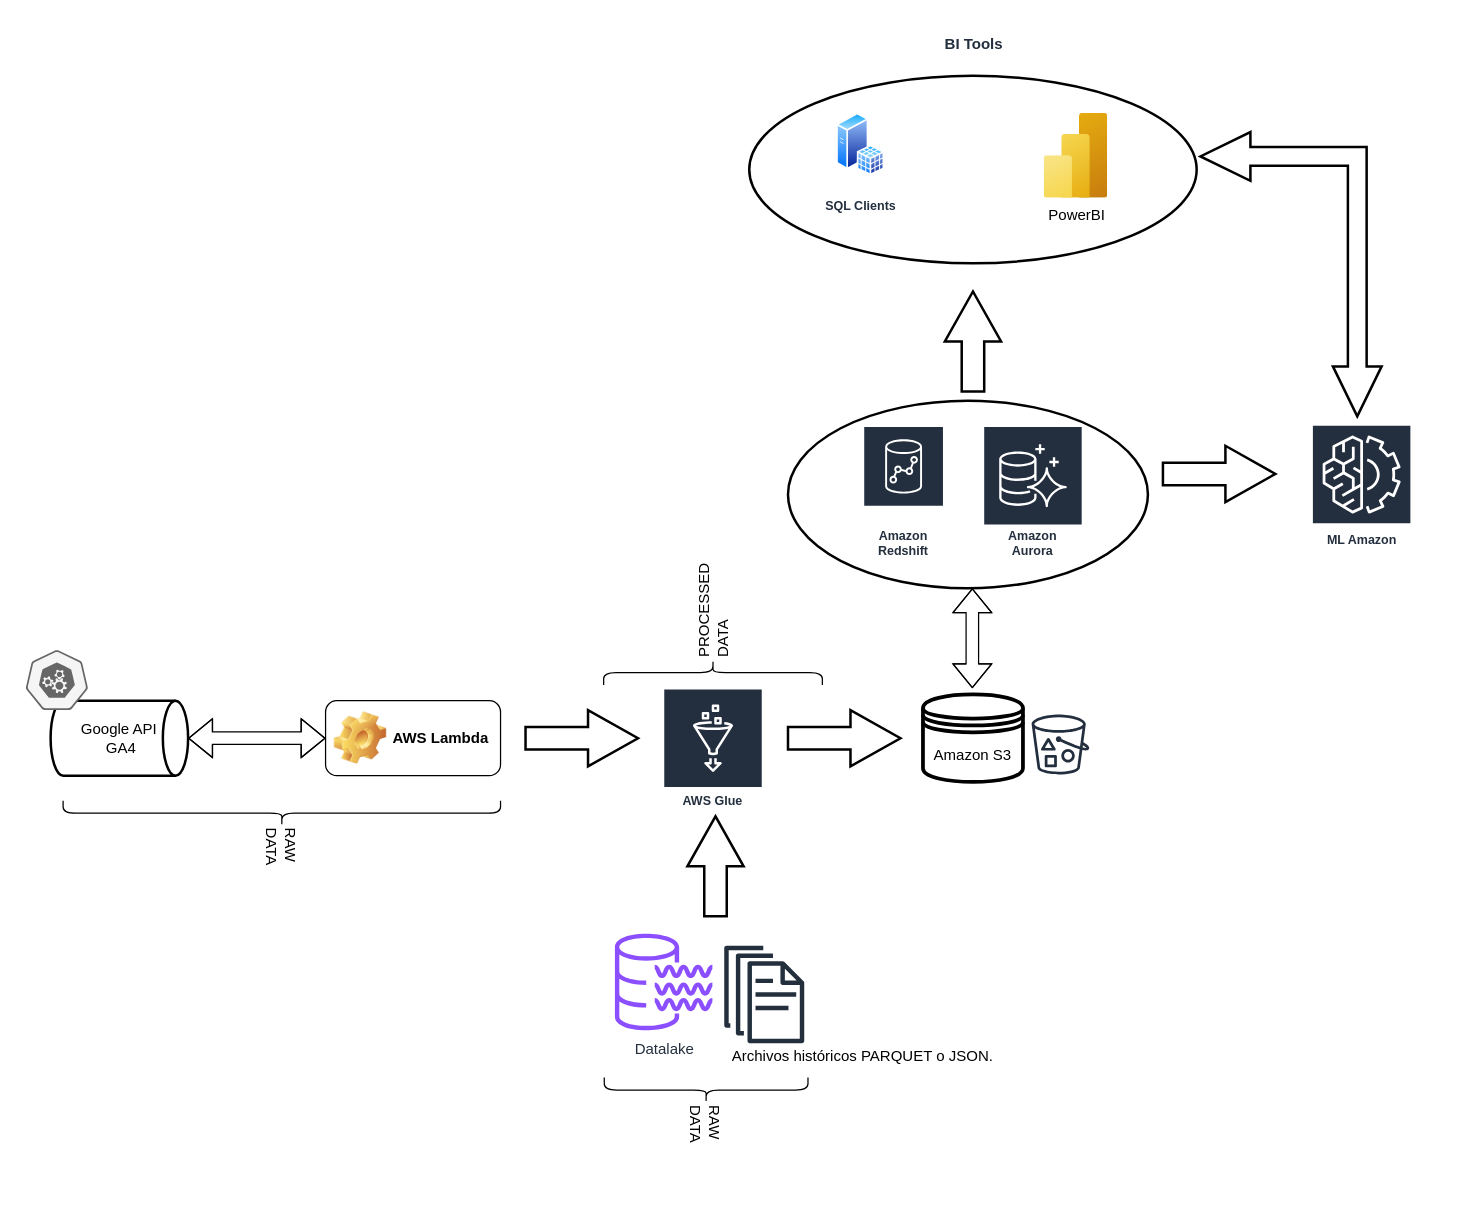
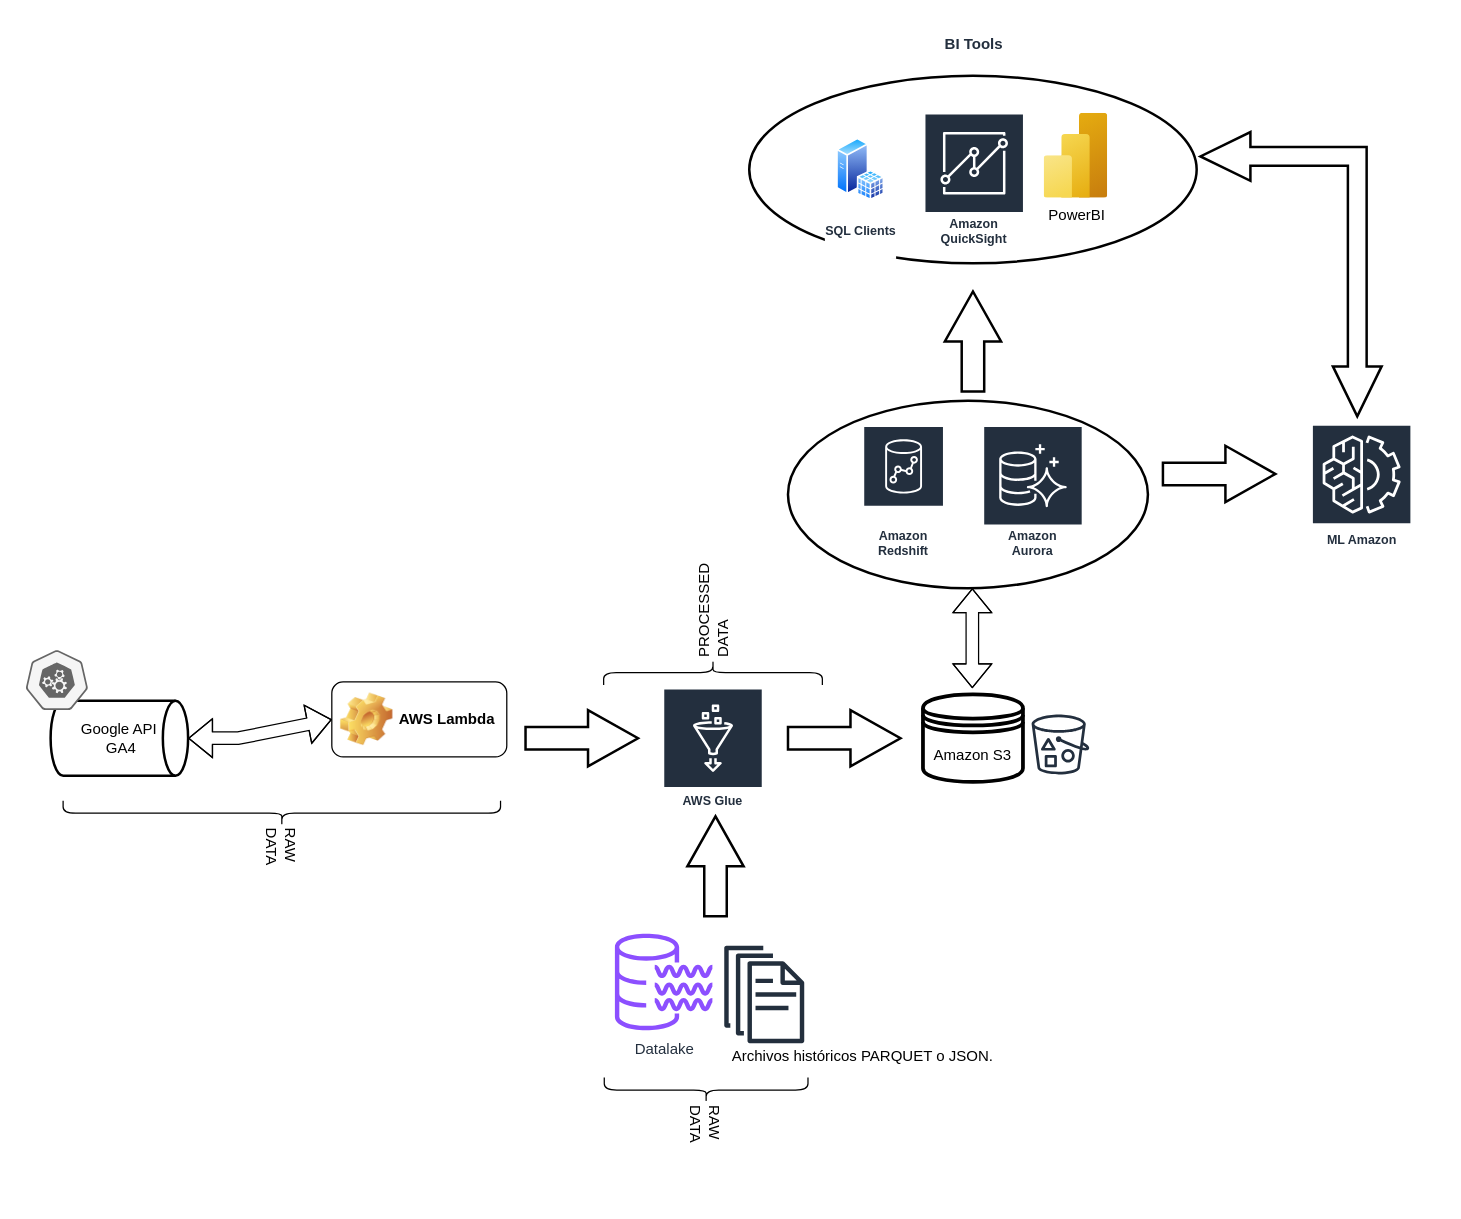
(861, 144) -> (861, 169)
none -> (974, 182)
(413, 738) -> (419, 719)
